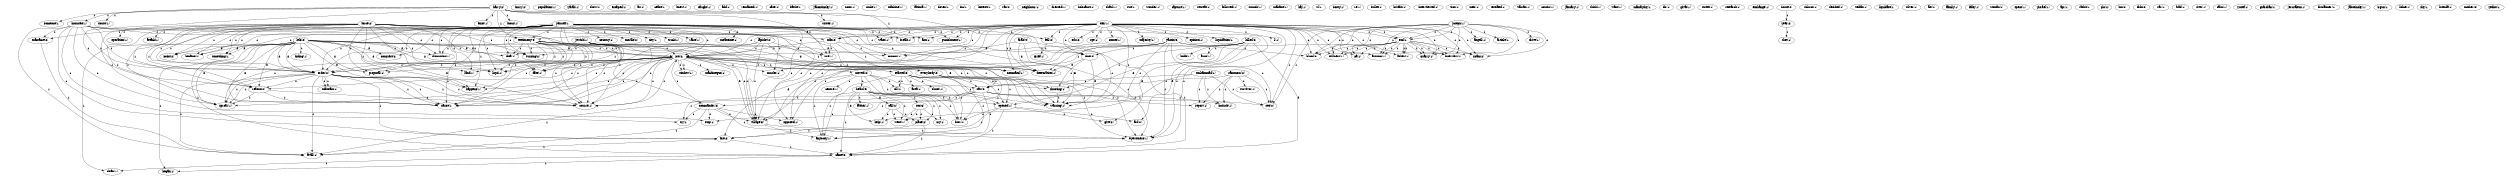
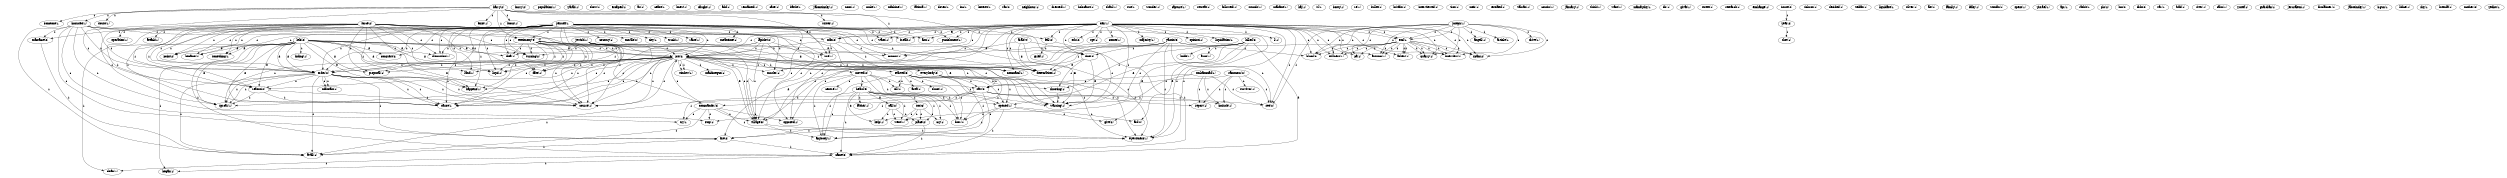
(952, 32) -> (952, 32)
(777, 64) -> (852, 64)
